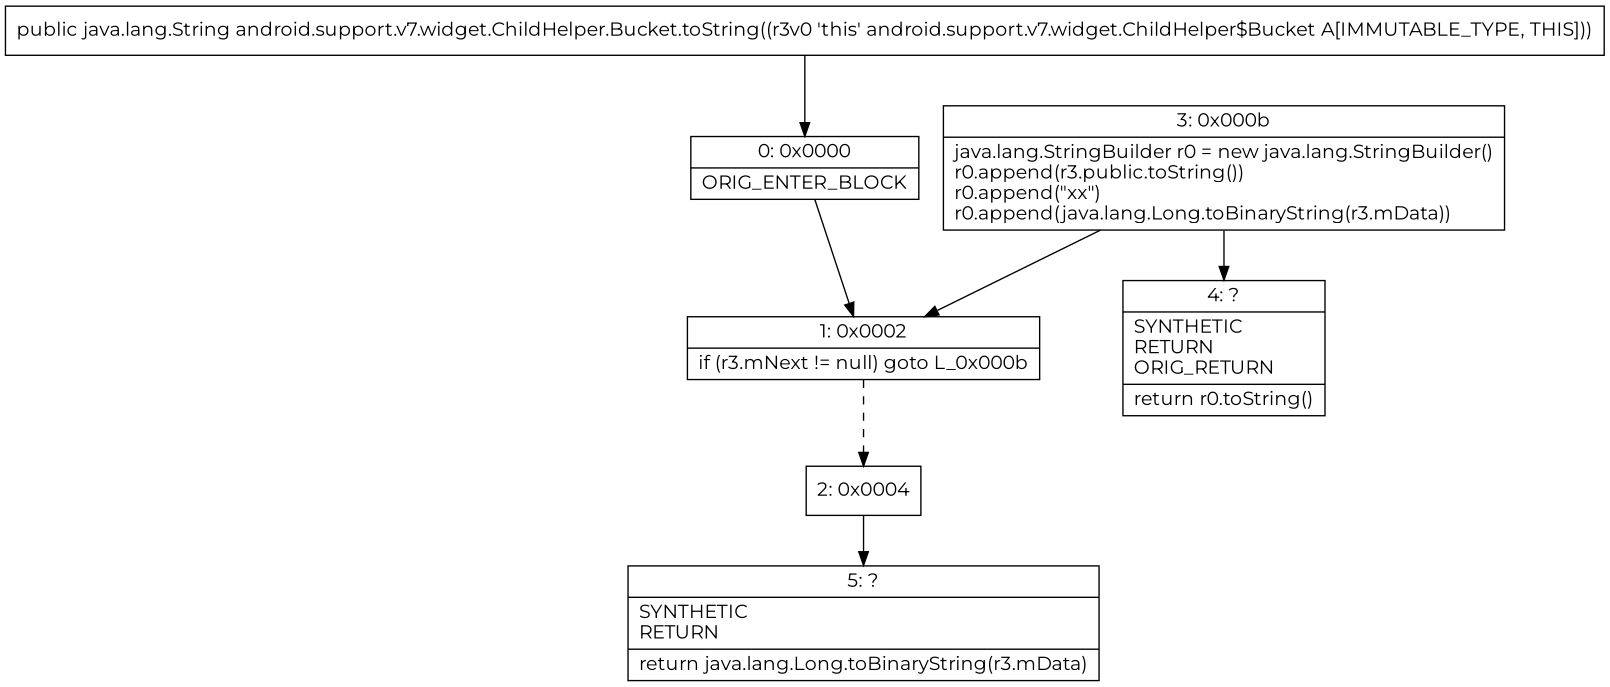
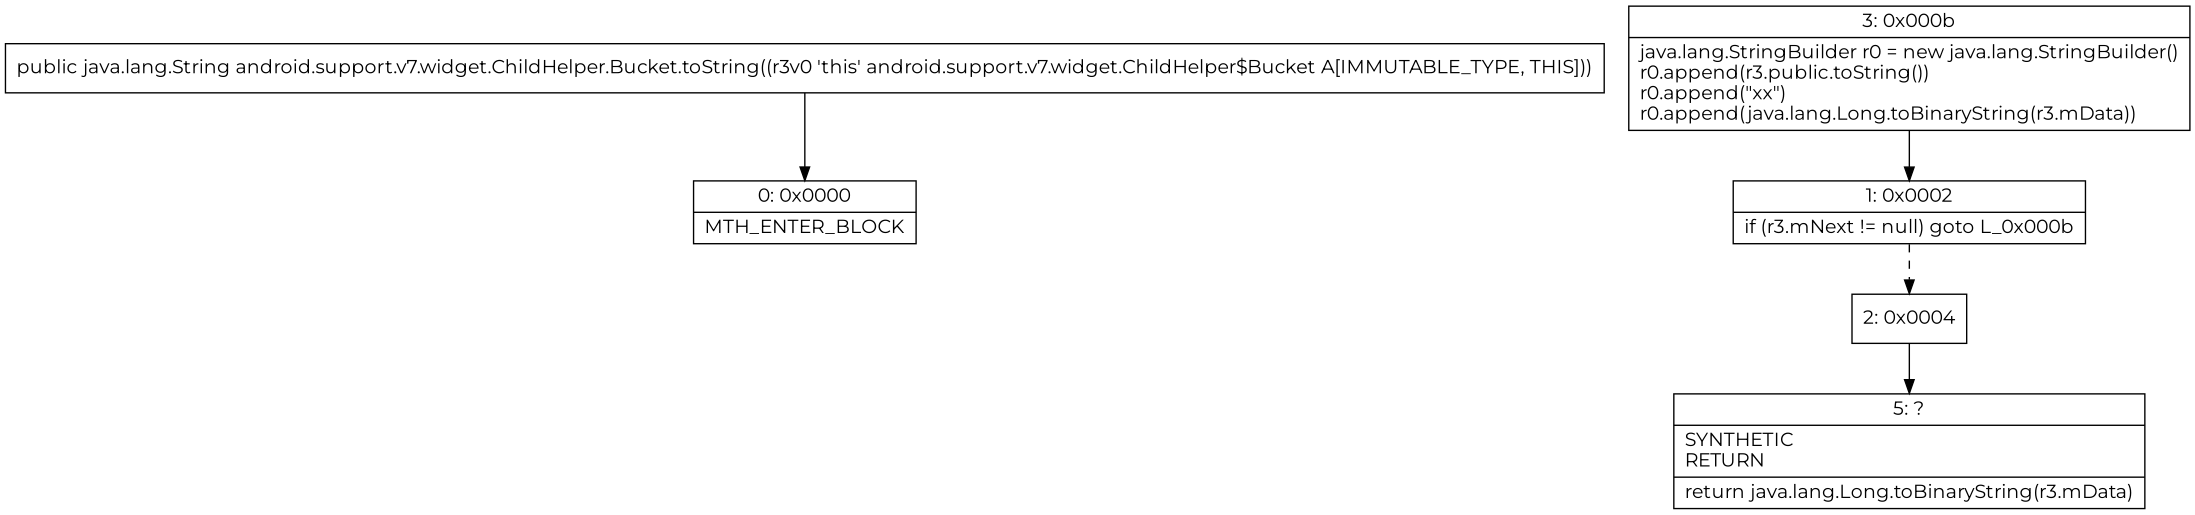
(805, 183) -> (805, 227)
(832, 251) -> none
(1224, 348) -> none
